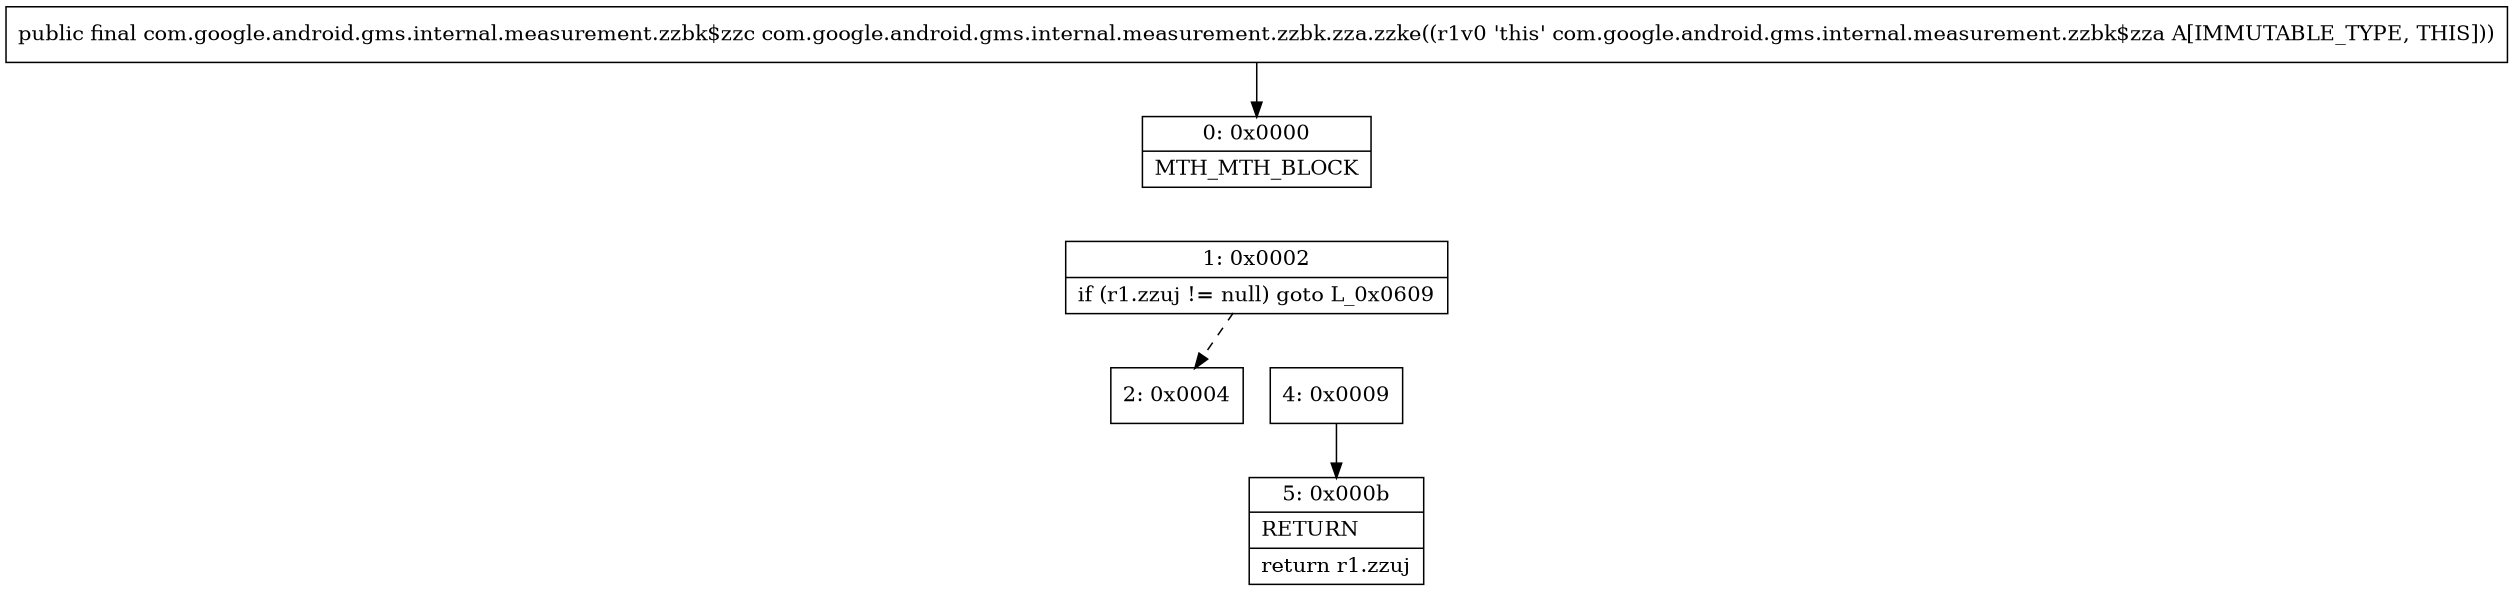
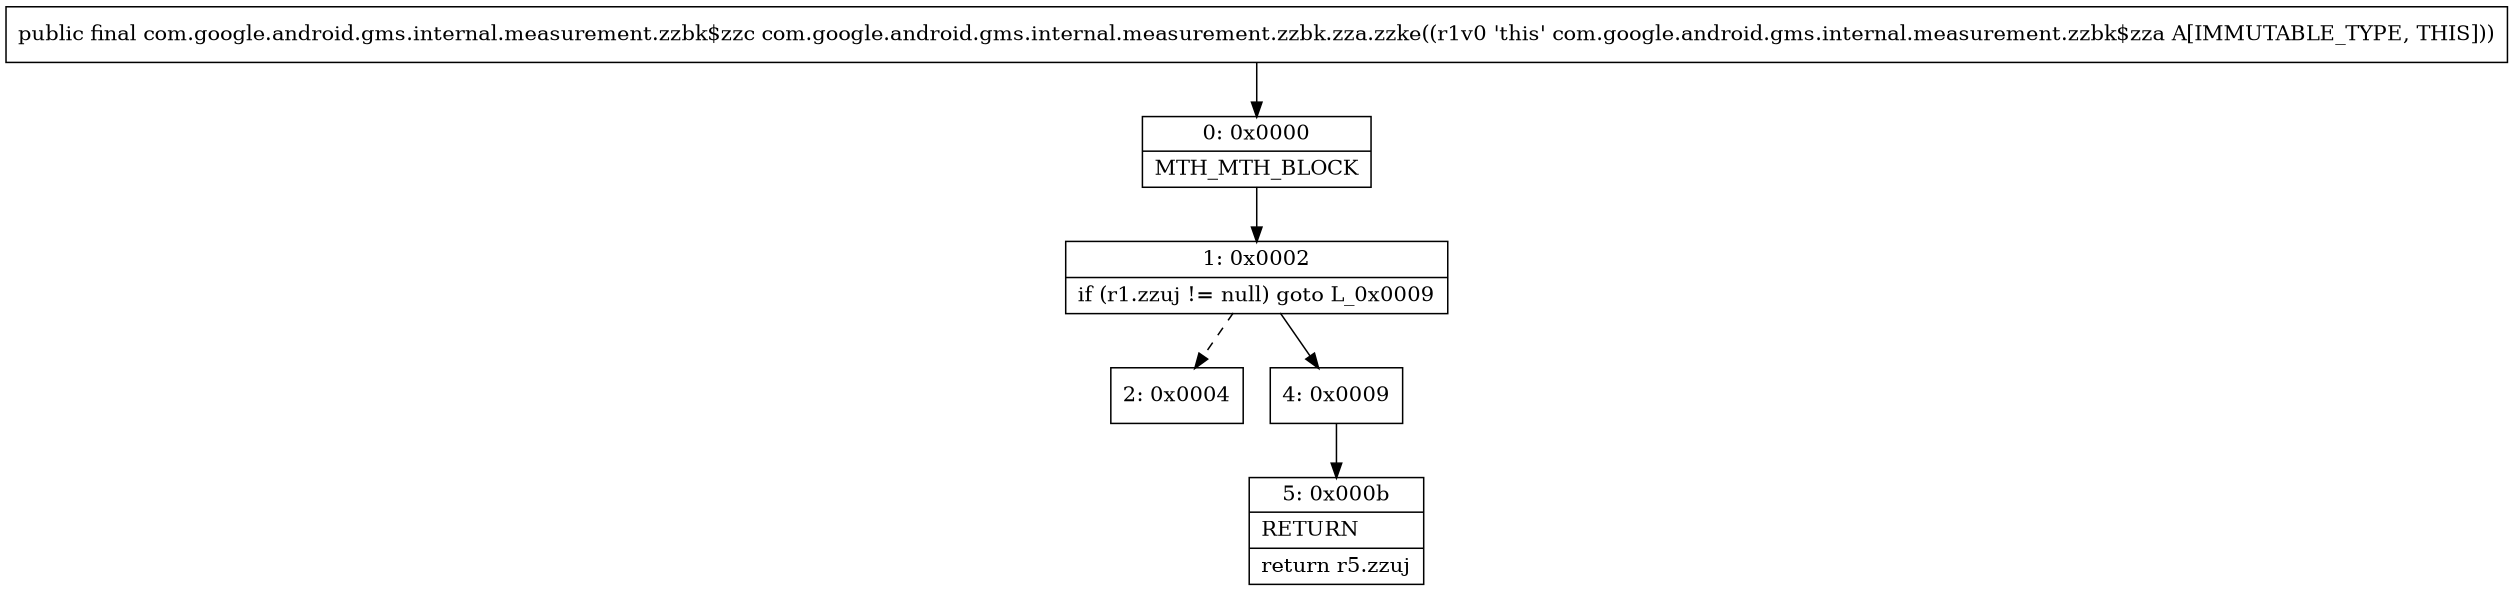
none -> (1257, 207)
(1257, 295) -> (1257, 295)
none -> (1295, 334)
(1336, 566) -> (1336, 566)
